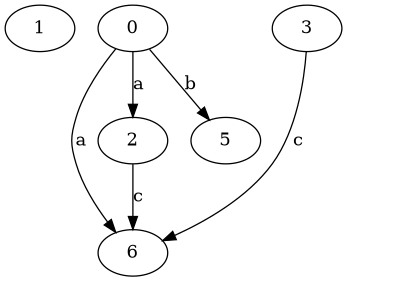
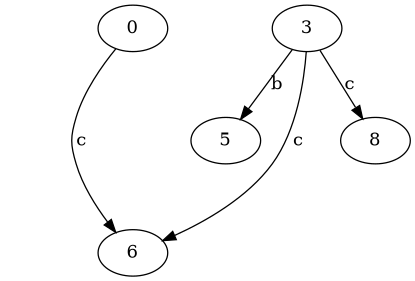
(40, 28) -> none
(175, 80) -> (270, 79)
(81, 141) -> (81, 141)
(133, 141) -> none
none -> (375, 141)
